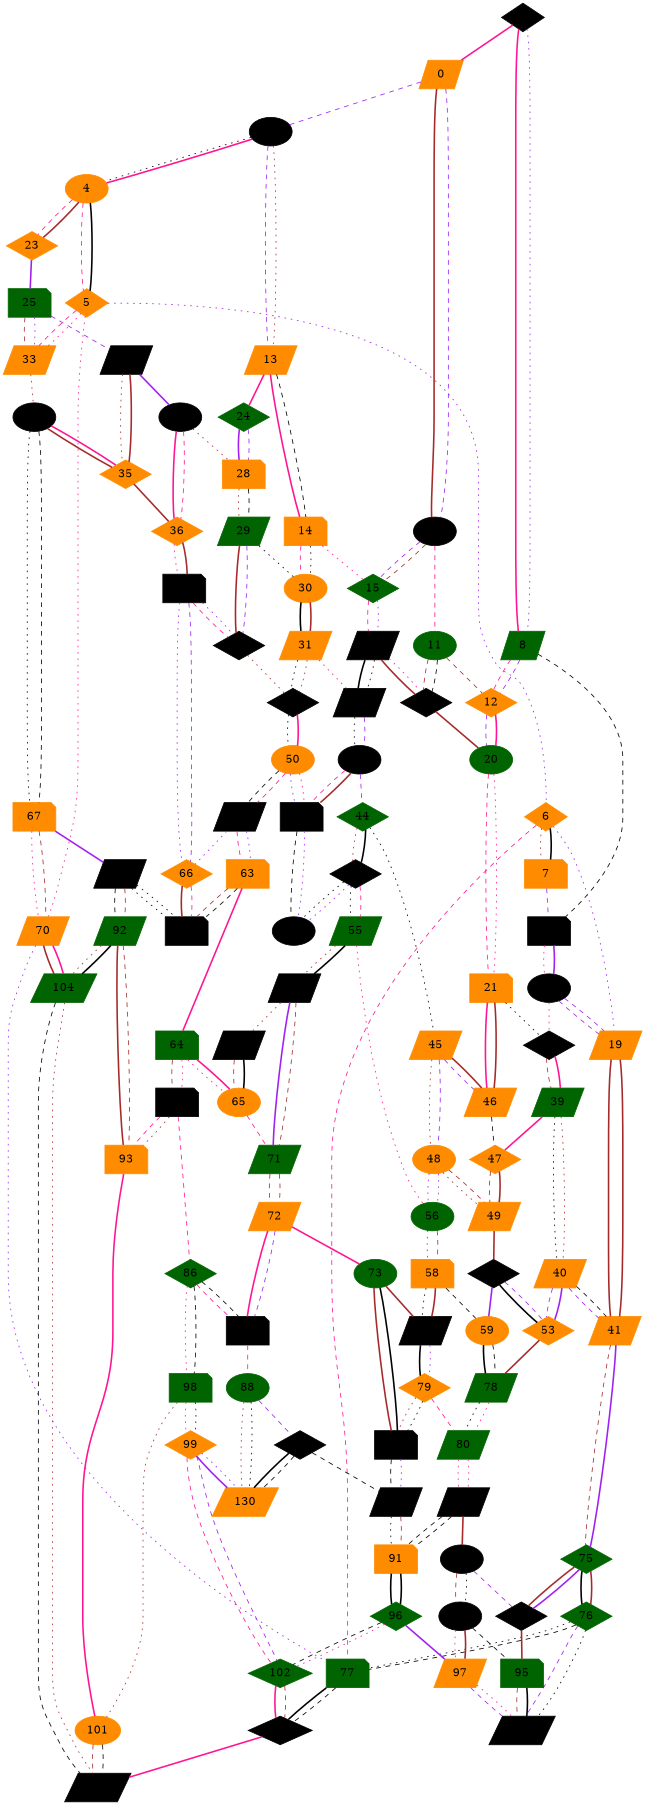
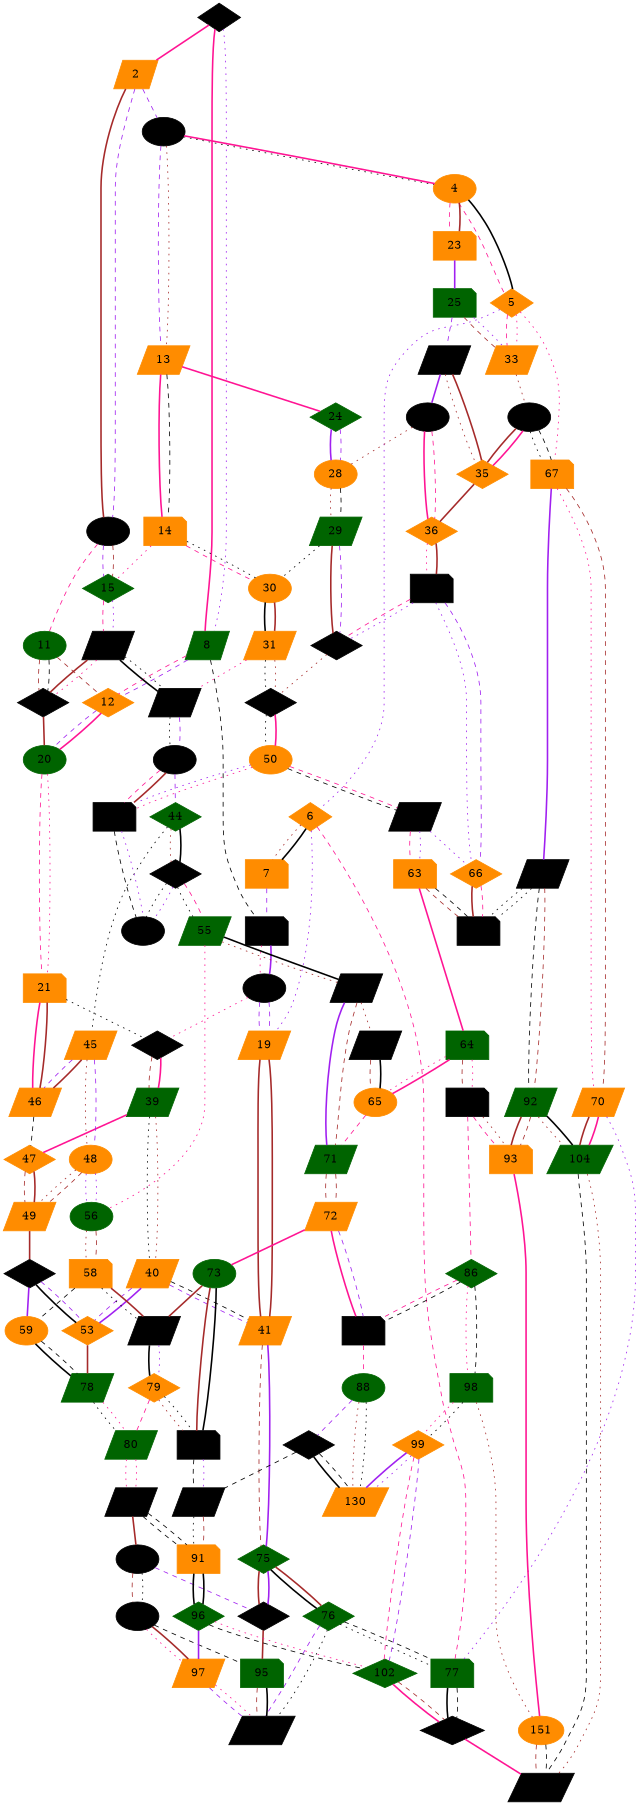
(441, 75) -> (136, 75)
(32, 246) -> (455, 246)
(244, 474) -> (336, 474)
(78, 618) -> (558, 381)
(98, 1730) -> (541, 1730)
